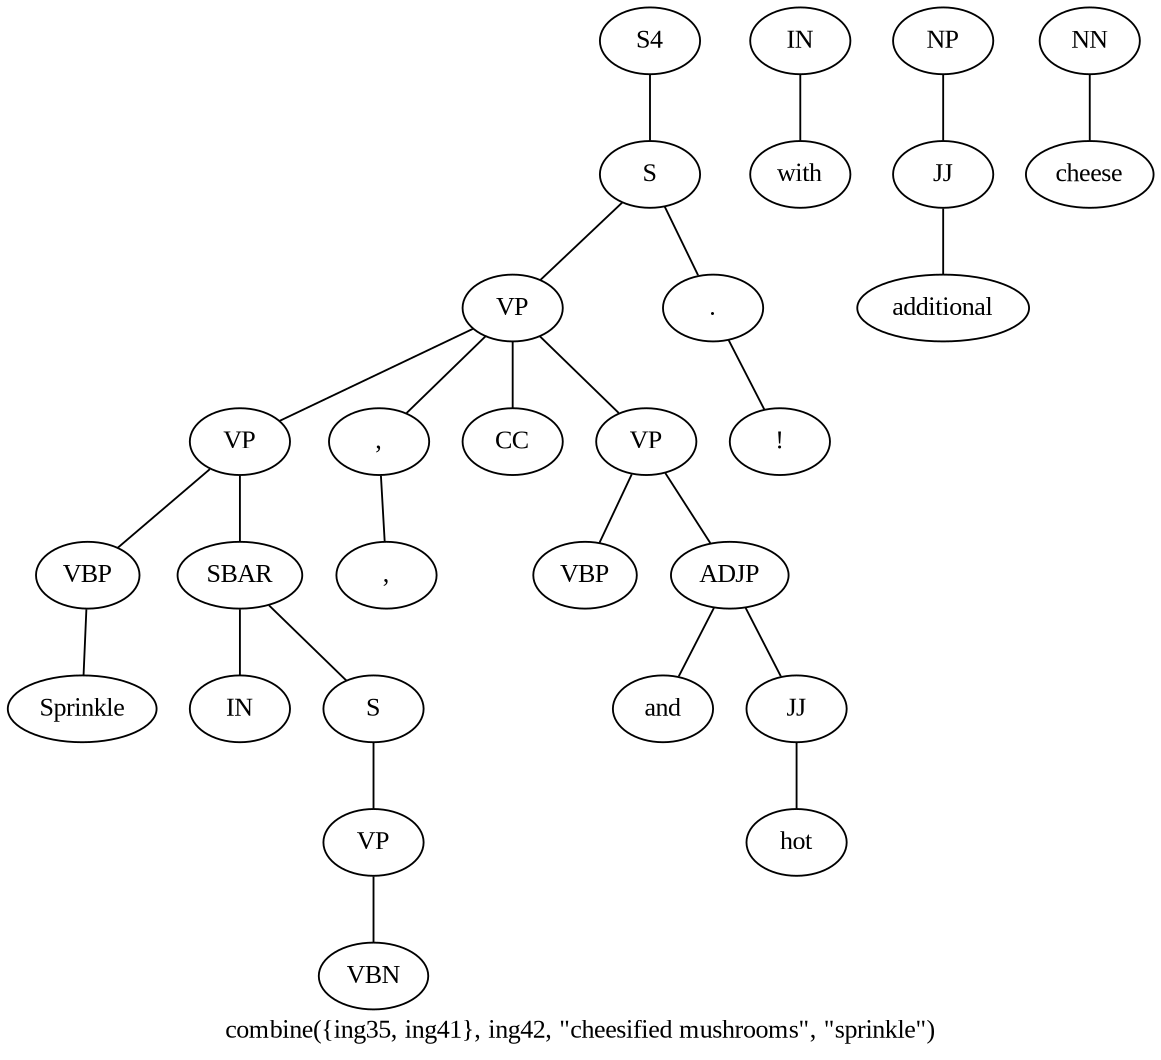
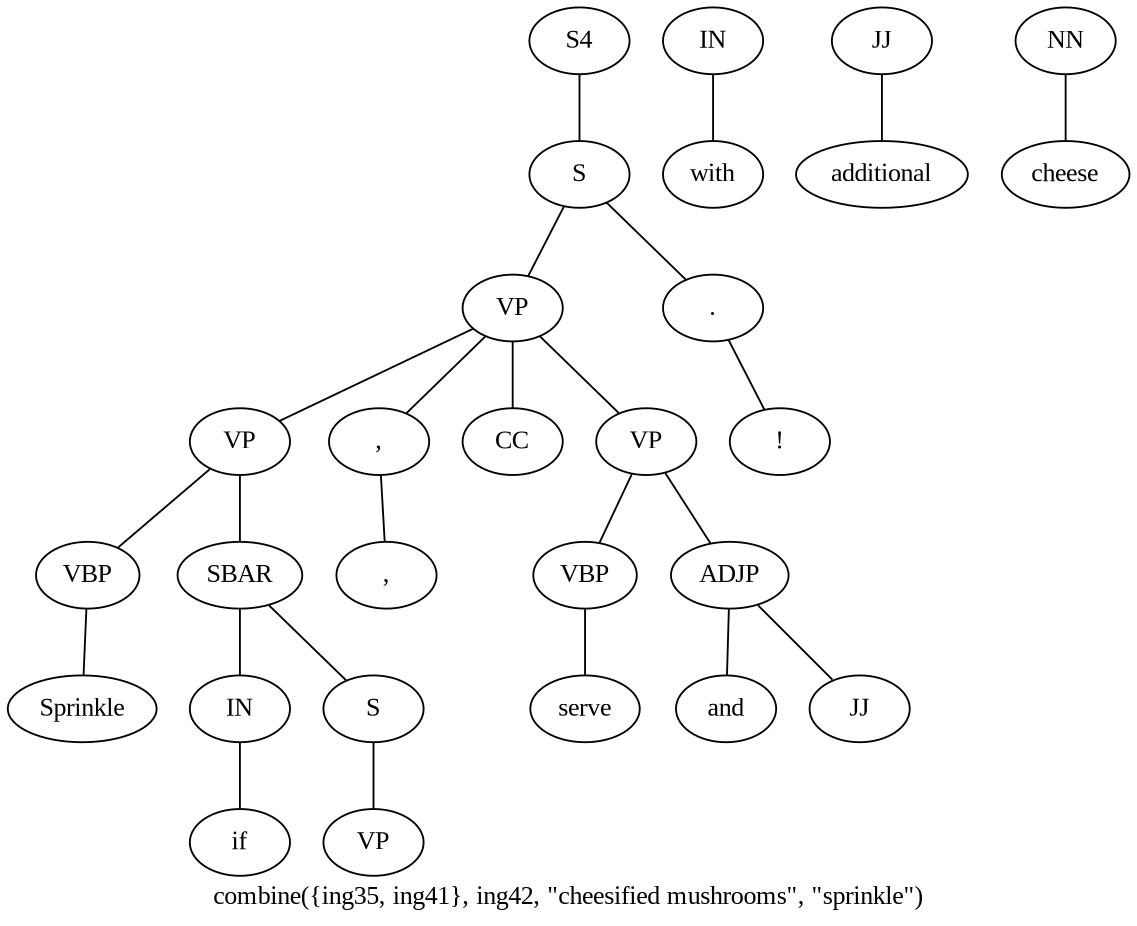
(943, 41) -> none
none -> (585, 709)
none -> (240, 842)
(797, 842) -> none
(374, 976) -> none
